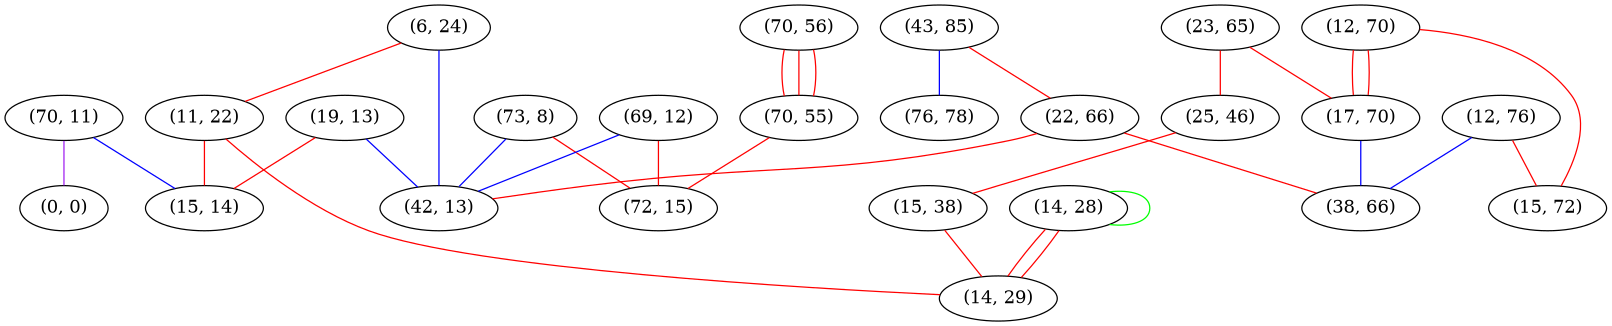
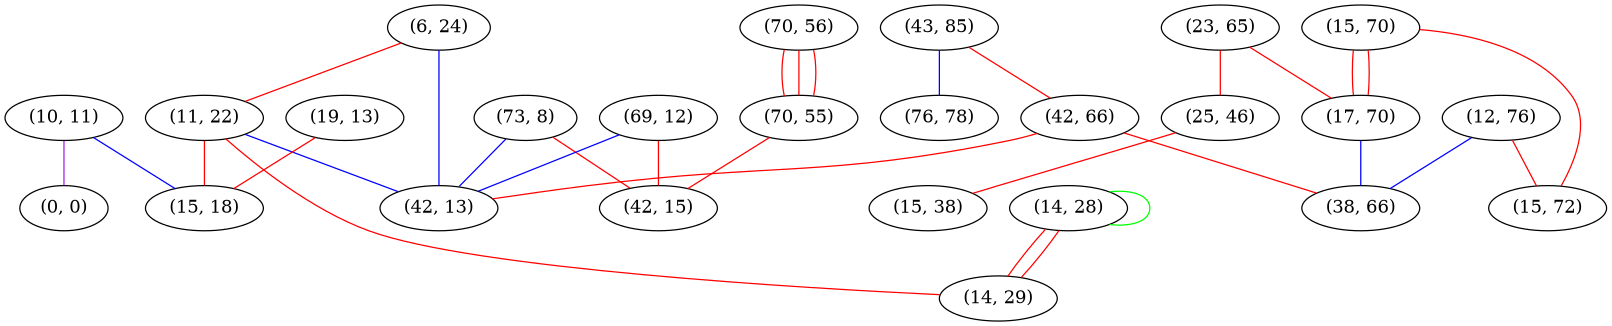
(1361, 28) -> (1361, 28)
(64, 118) -> (64, 118)
(1080, 118) -> (1080, 118)
(392, 163) -> (322, 163)
(204, 208) -> (204, 208)
(658, 208) -> (658, 208)
(963, 253) -> none
